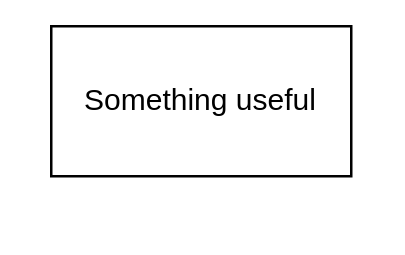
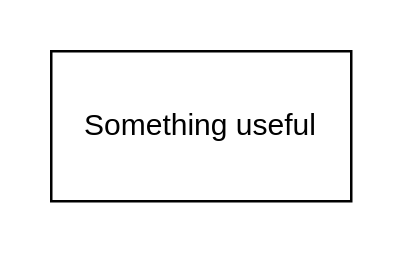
(201, 101) -> (201, 126)
